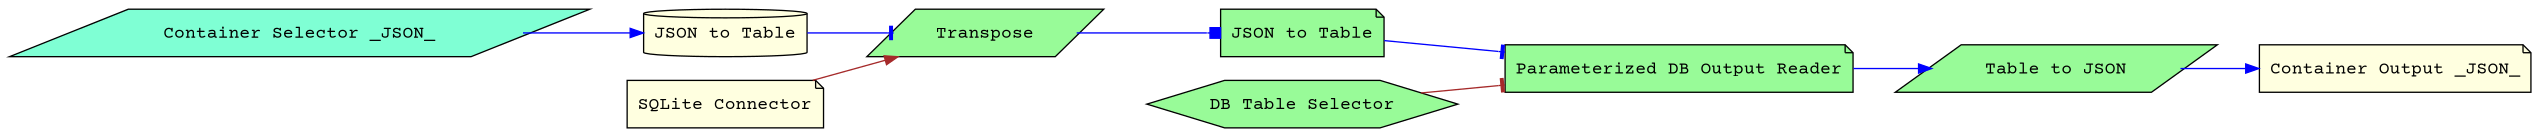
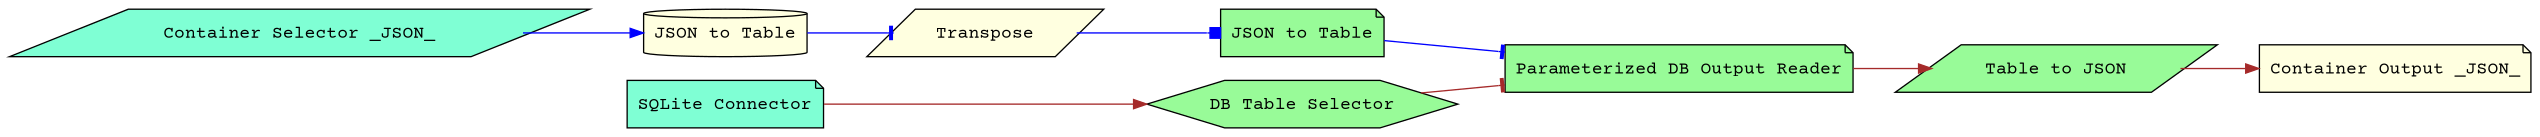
(985, 33) -> (985, 33)
(1886, 69) -> (1886, 69)
(2213, 69) -> (2213, 69)
(849, 70) -> (979, 104)
(725, 104) -> (725, 104)
